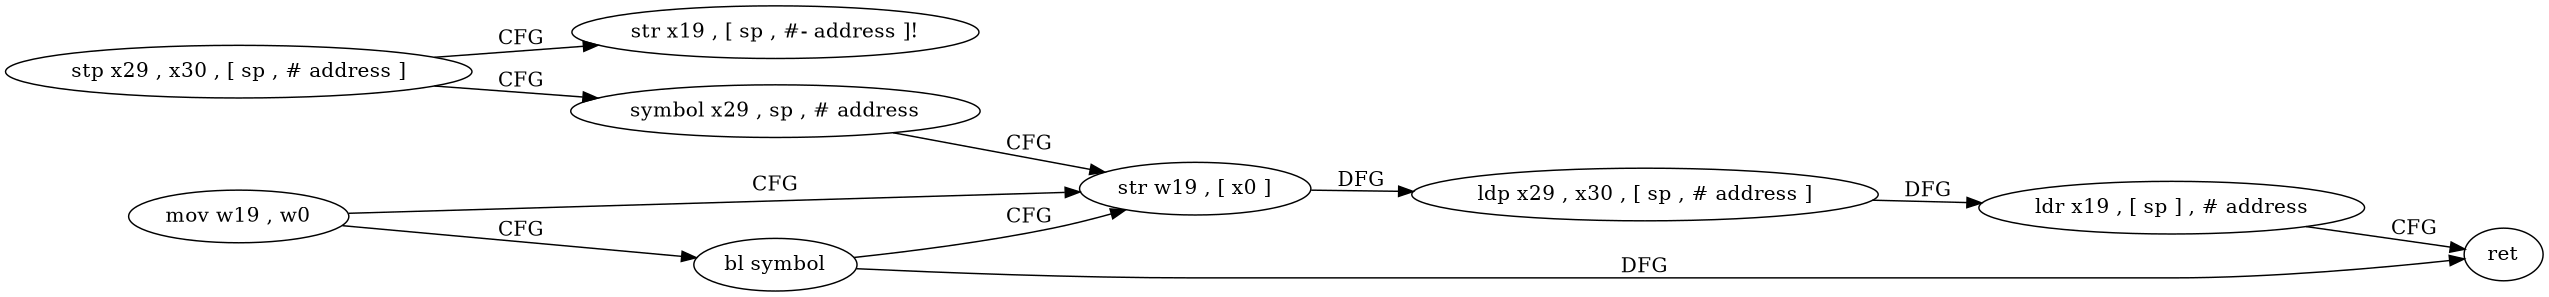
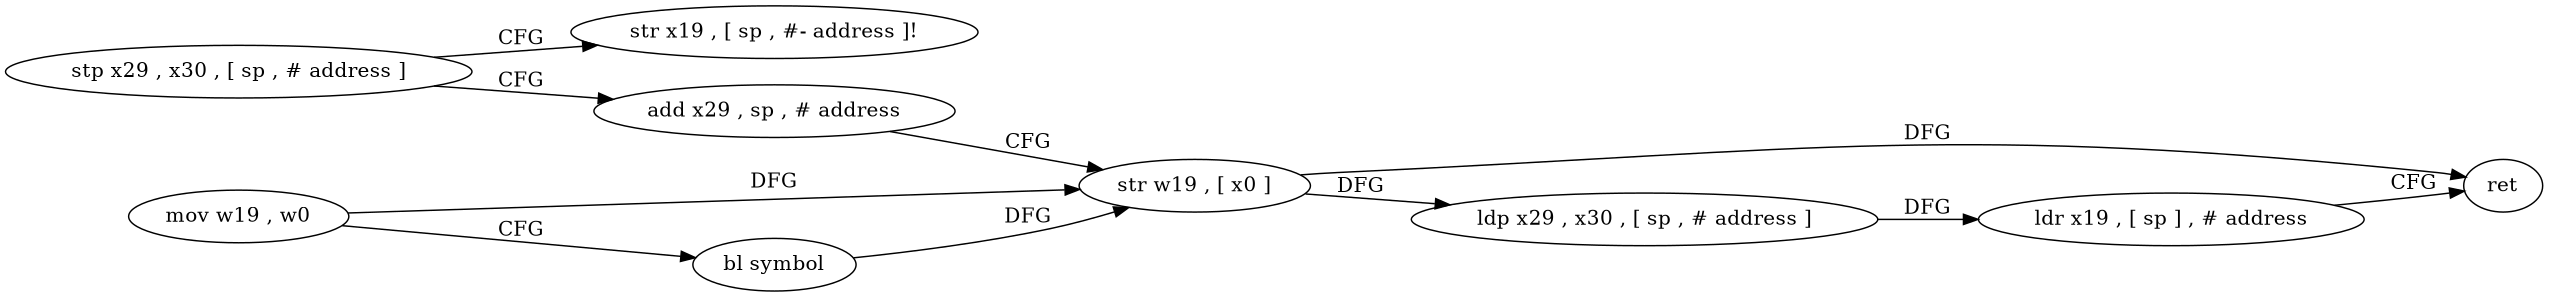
(775, 111) -> (774, 111)
(775, 185) -> (774, 182)
(1030, 217) -> (1028, 217)
(1653, 278) -> (1876, 146)
